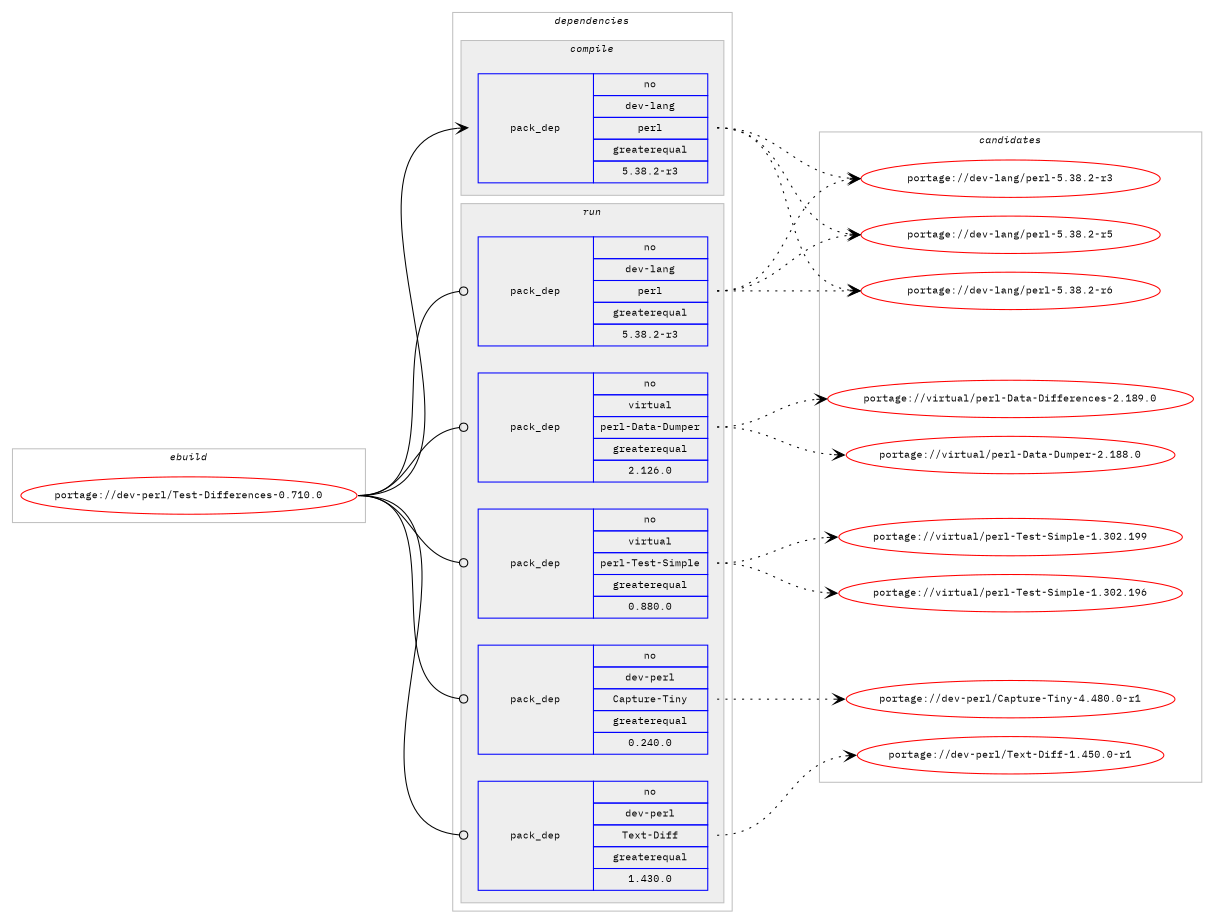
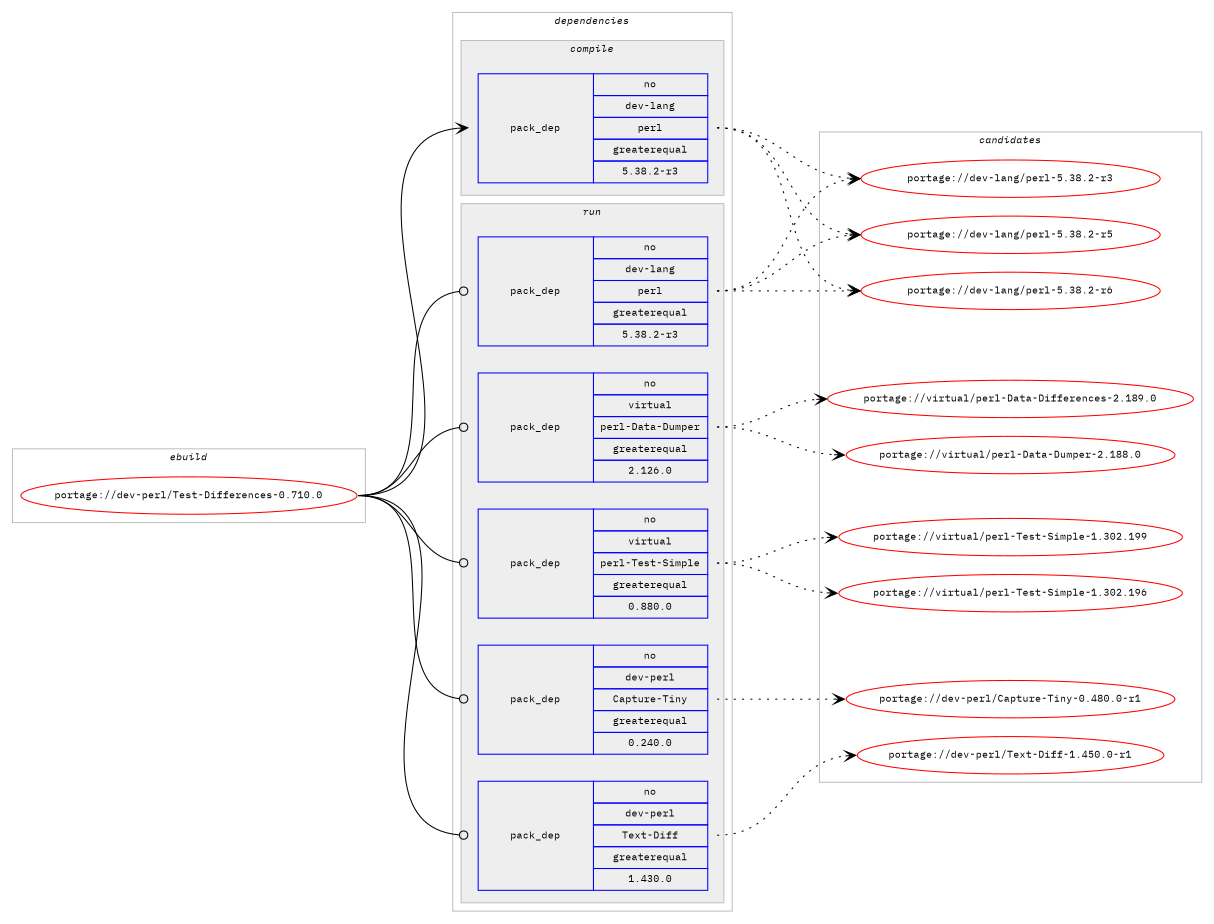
(1011, 699) -> (1011, 699)
